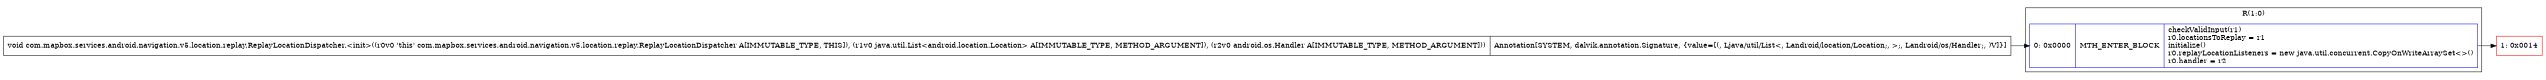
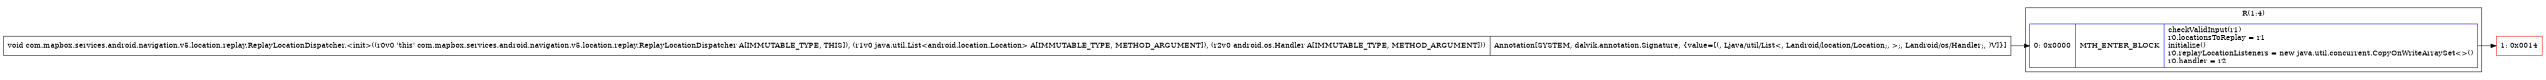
(2254, 14) -> (2254, 14)
